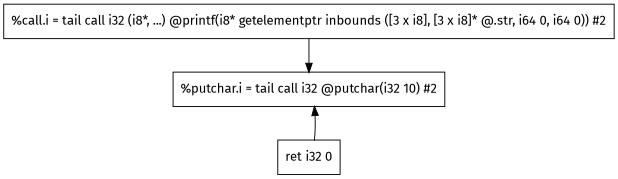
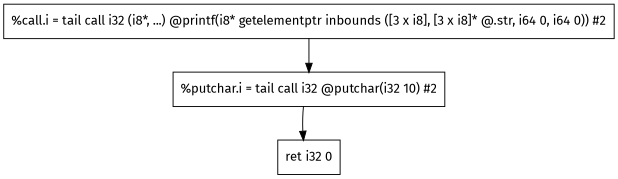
(315, 128) -> (303, 119)
